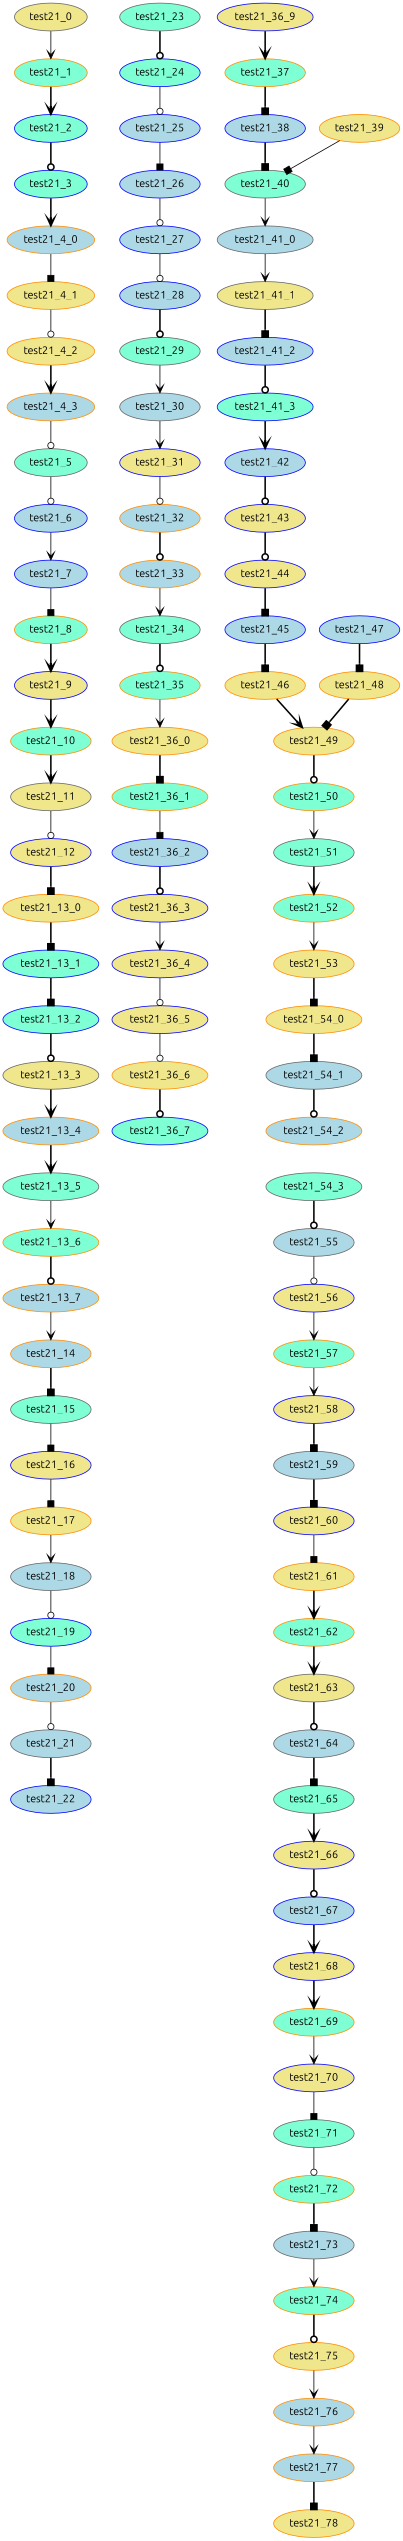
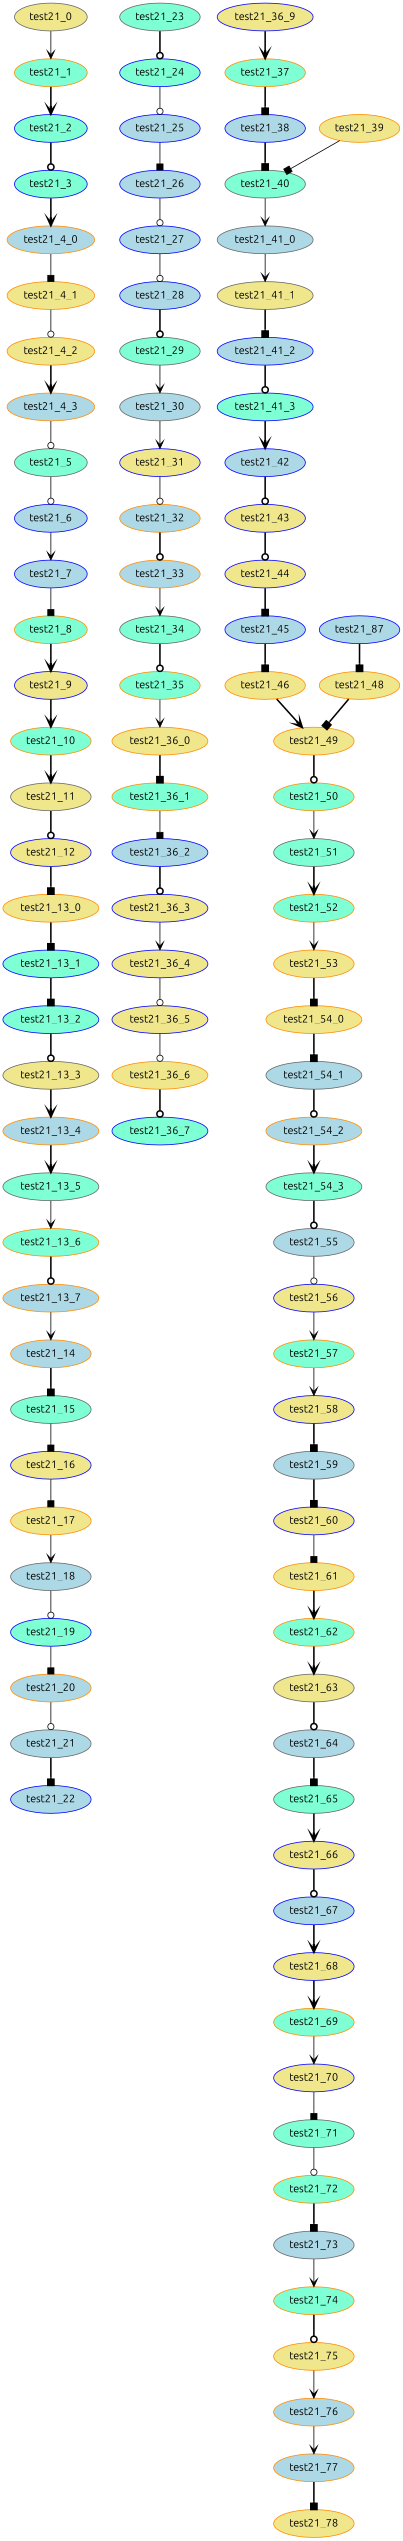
(360, 630) -> (360, 630)
(51, 822) -> (51, 822)
none -> (314, 1155)
